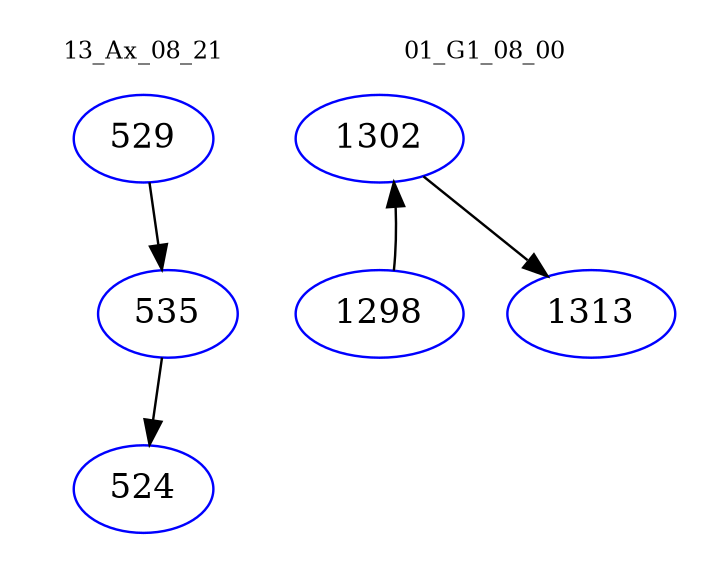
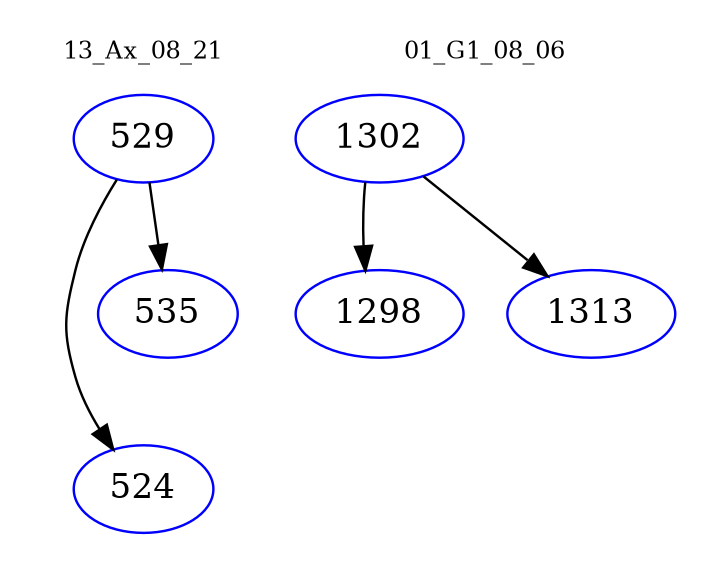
(485, 52) -> (485, 52)
(396, 239) -> (363, 214)
(158, 389) -> (68, 303)
